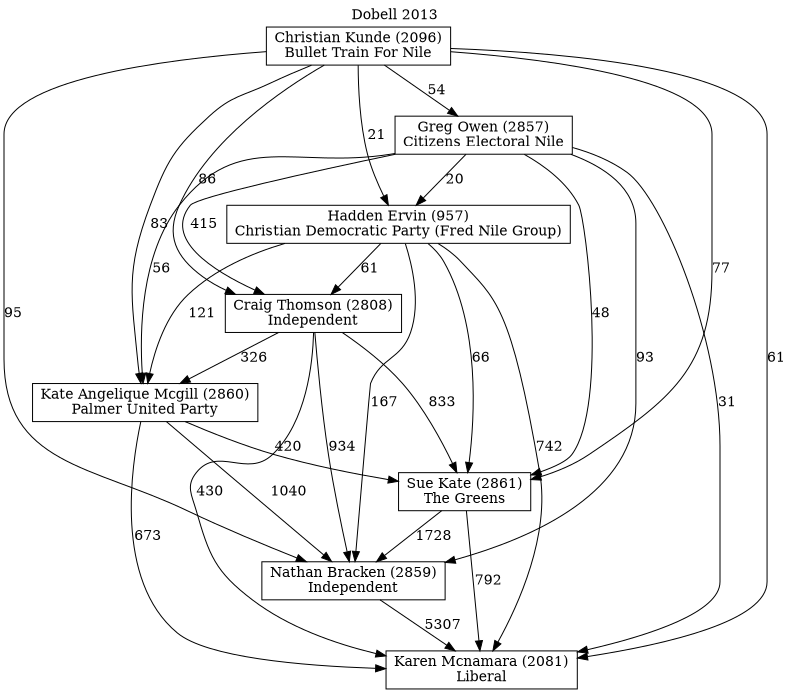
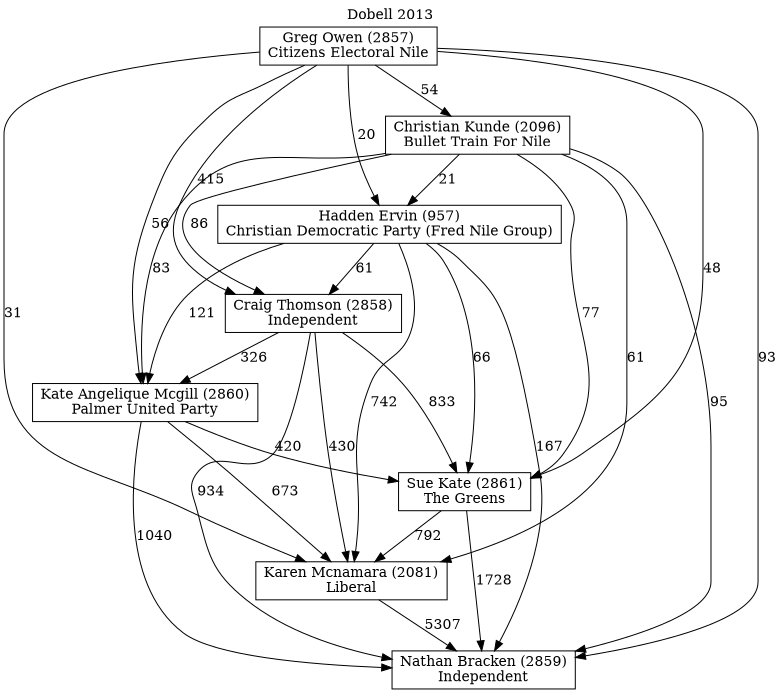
(417, 88) -> (409, 88)
(313, 313) -> (313, 313)
(413, 623) -> (413, 623)
